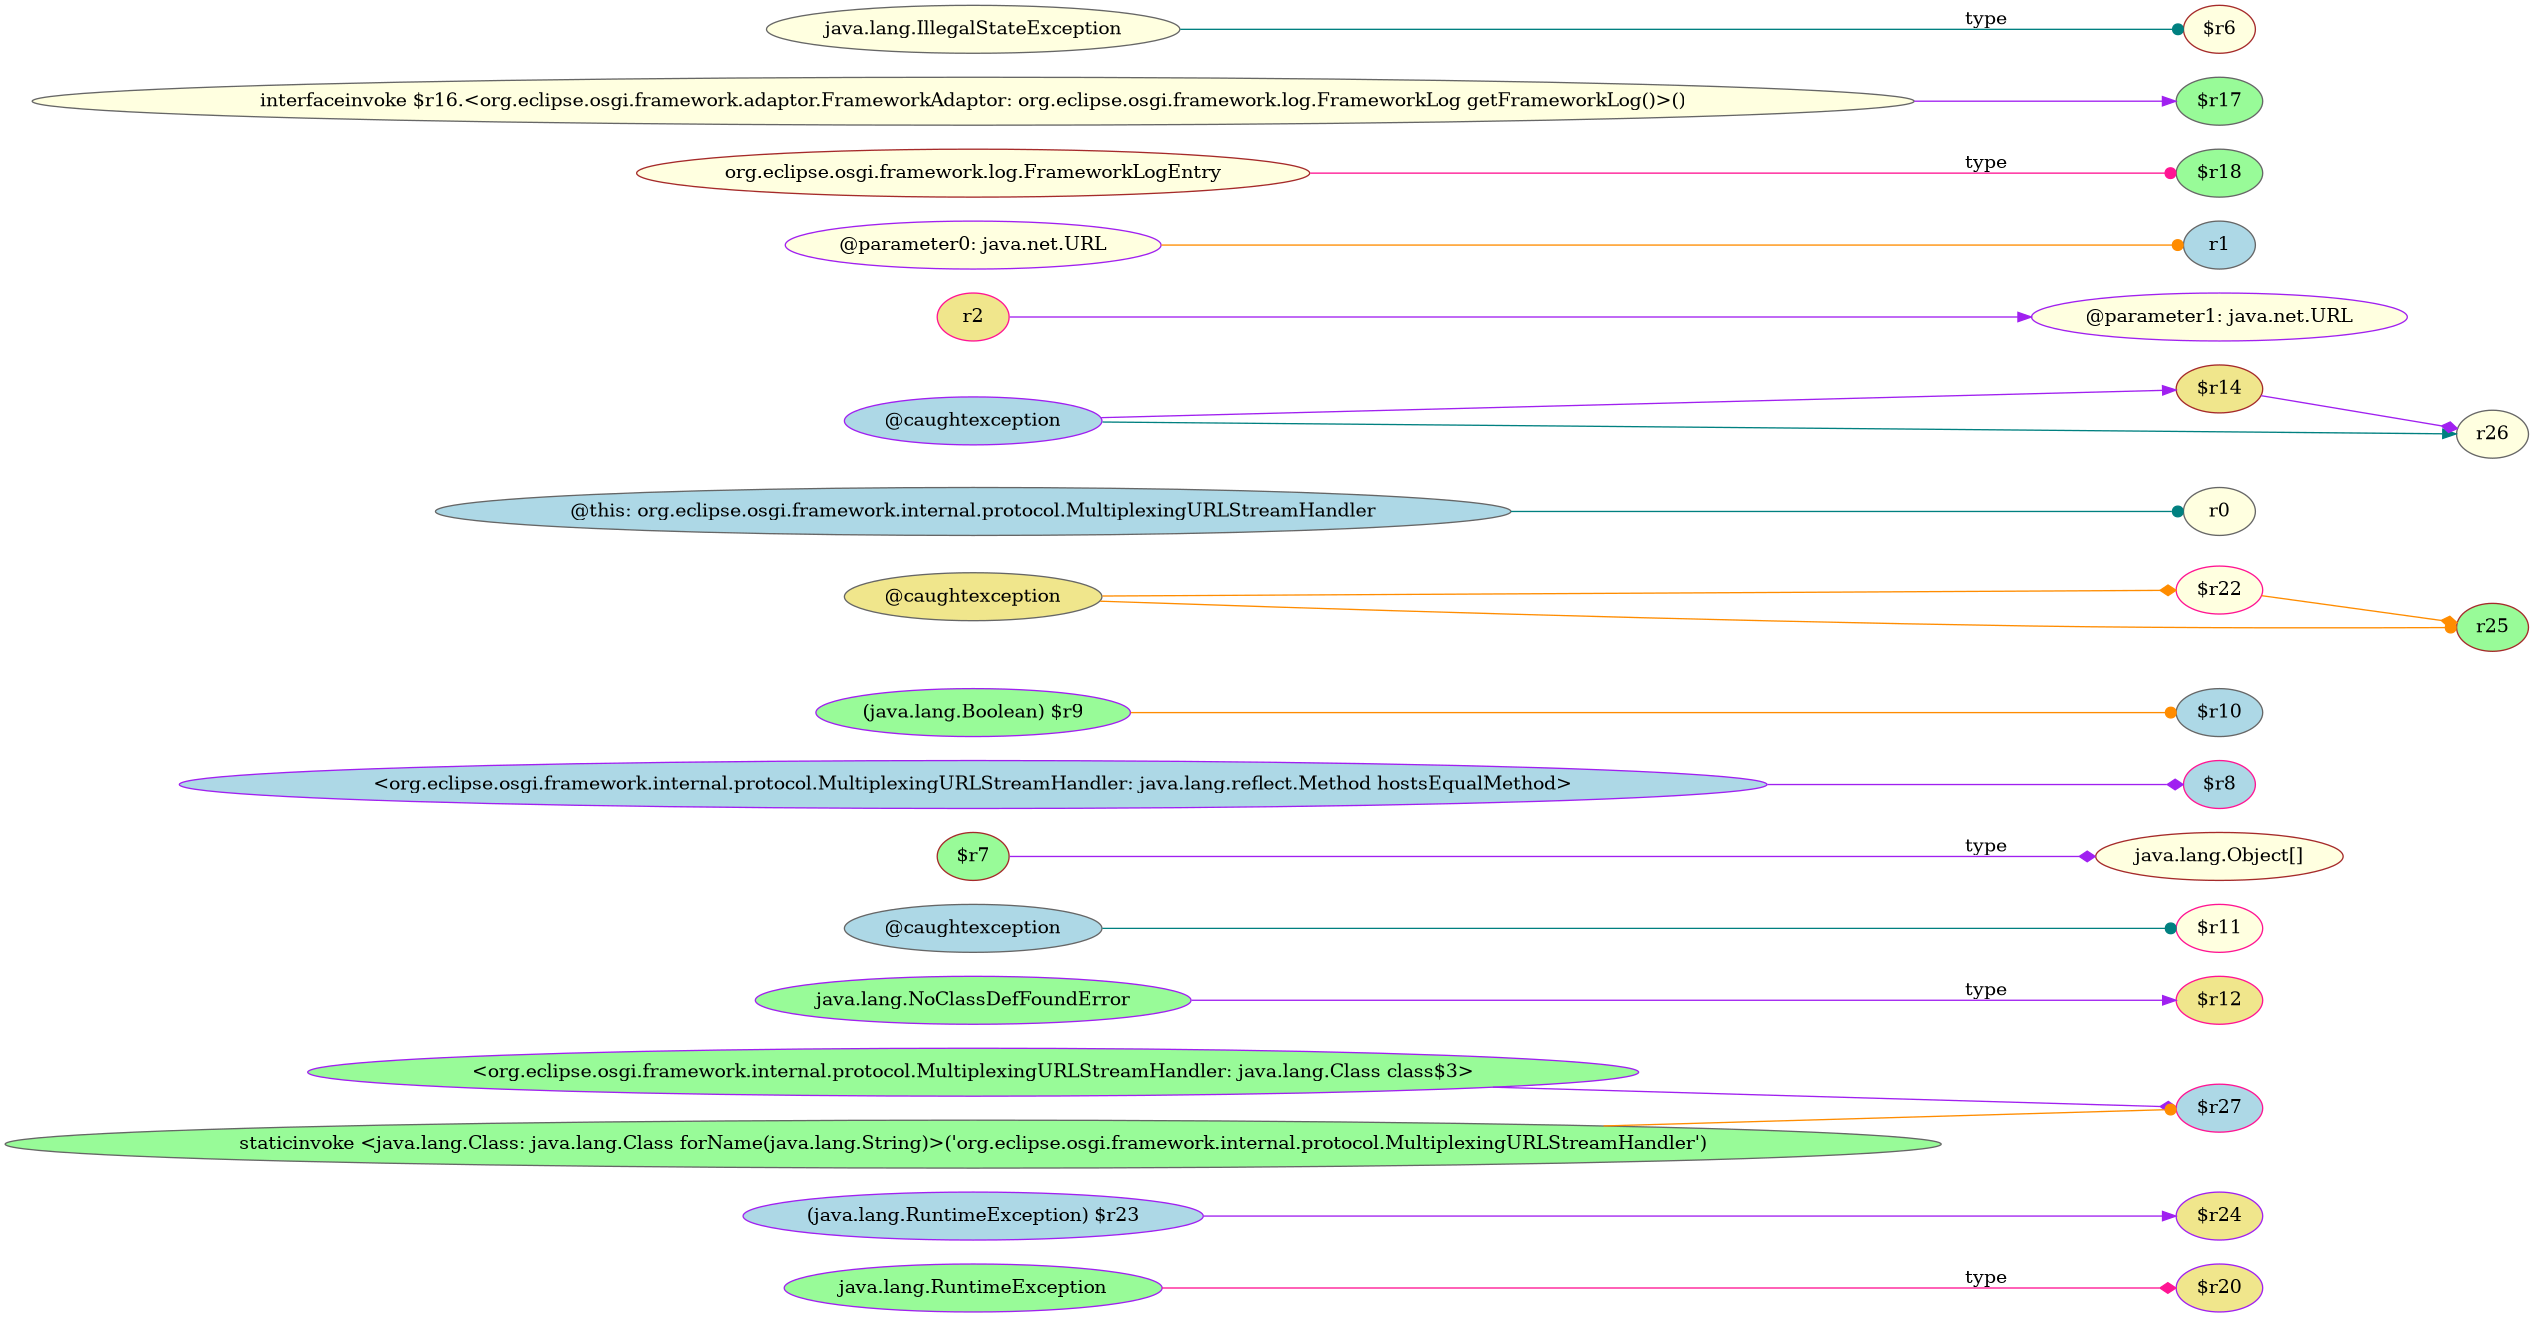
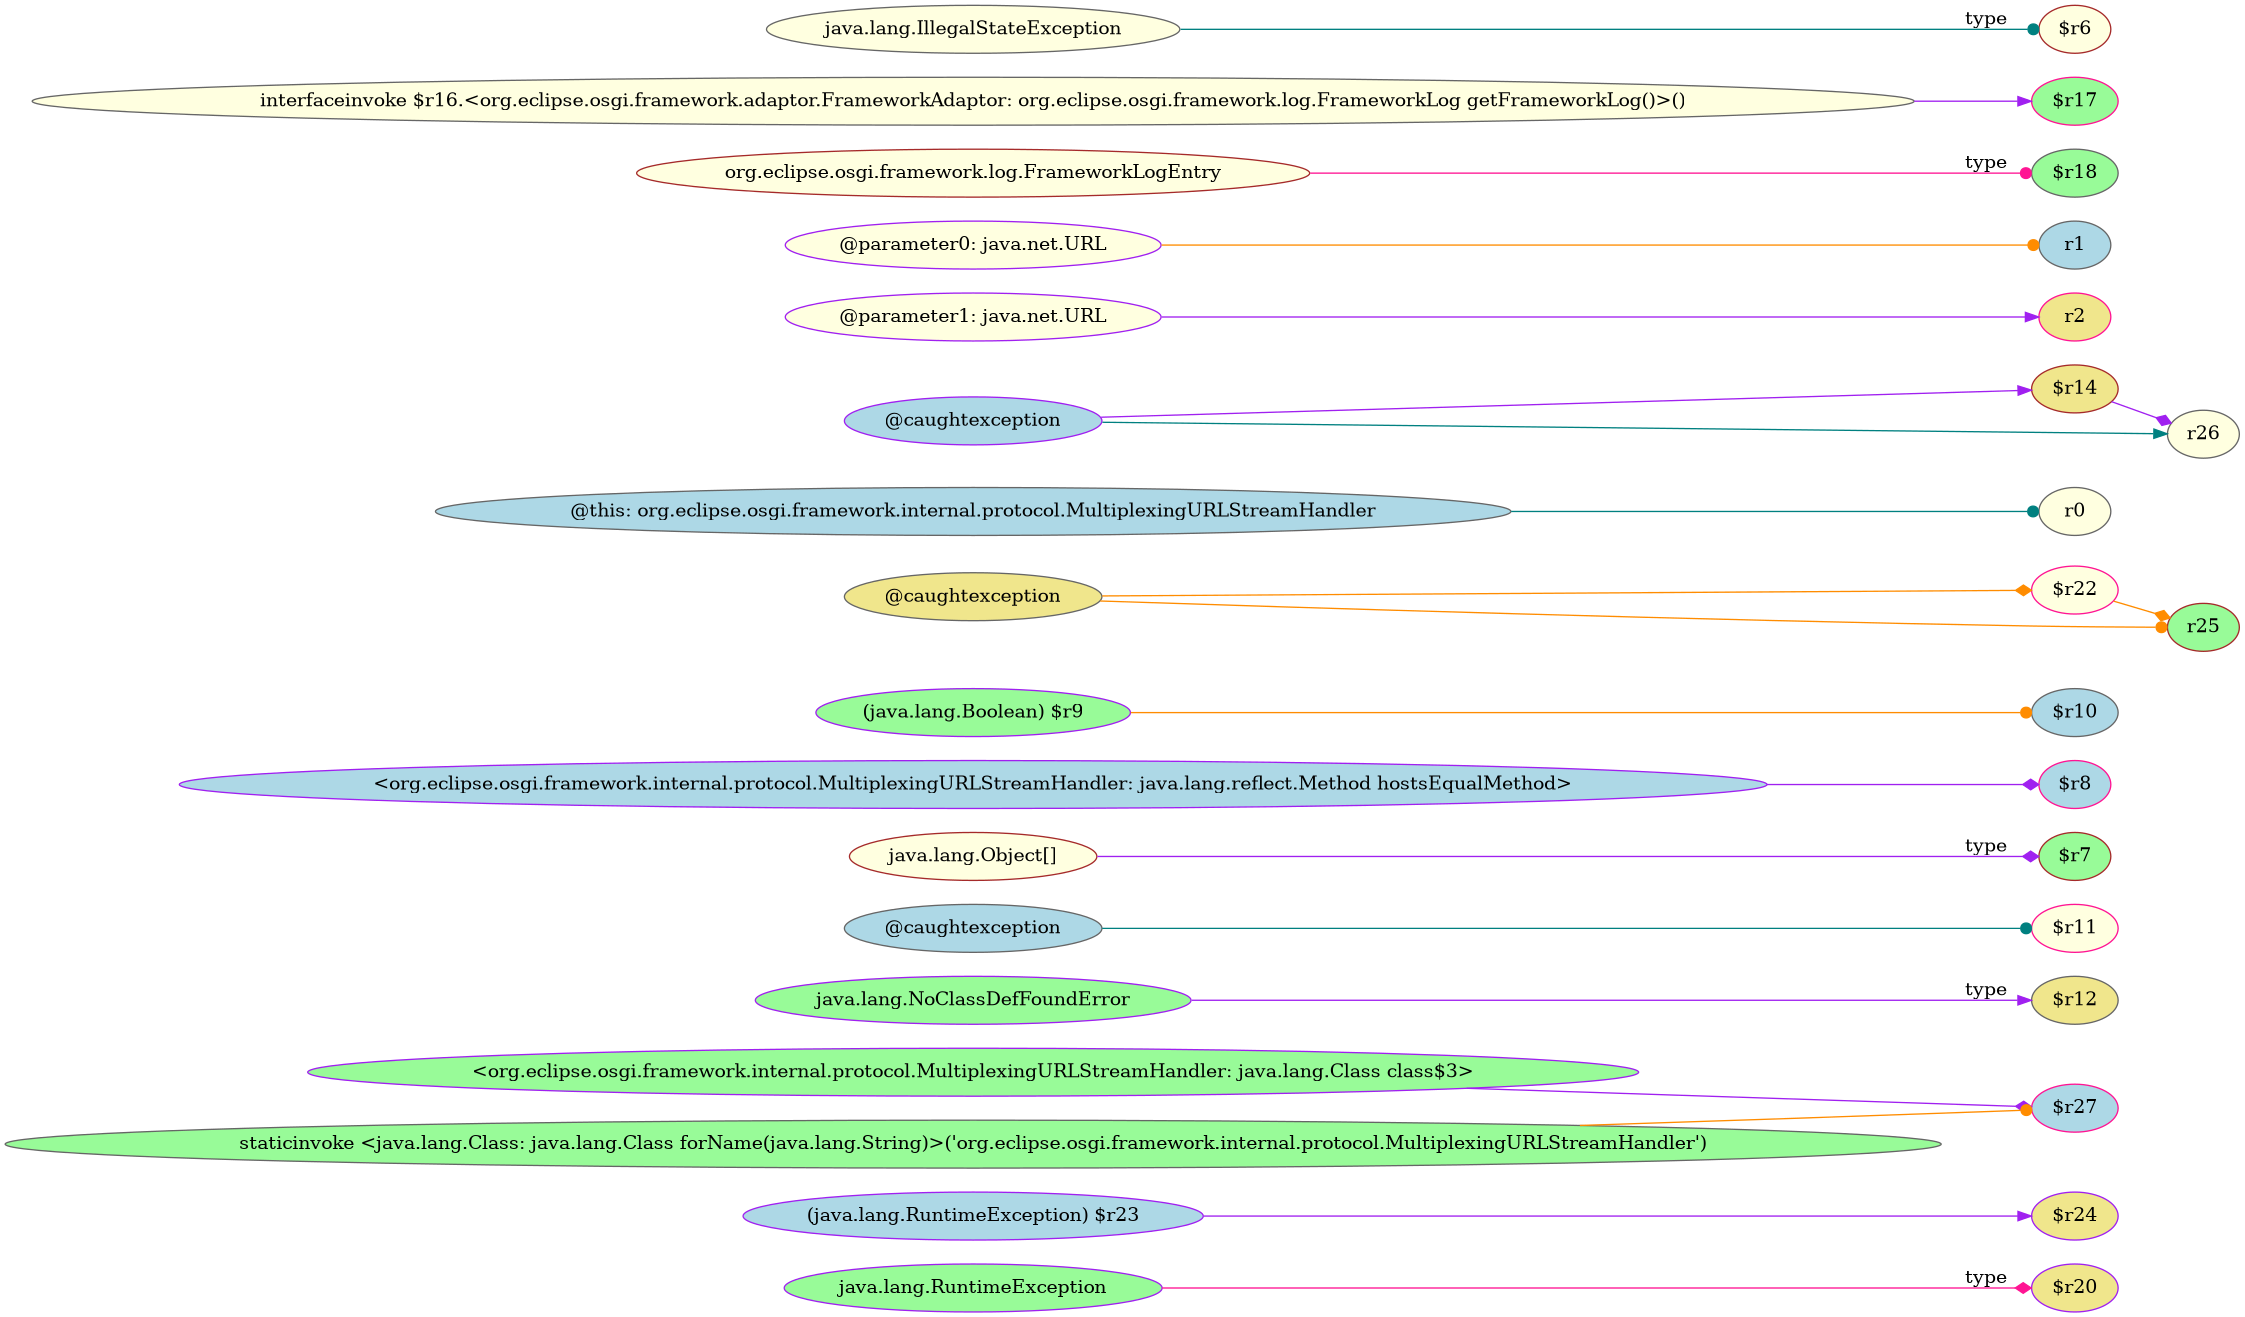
(2219, 101) -> (2075, 101)
(1514, 317) -> (1593, 317)
(1544, 856) -> (1560, 856)
(2219, 1000) -> (2075, 1000)
